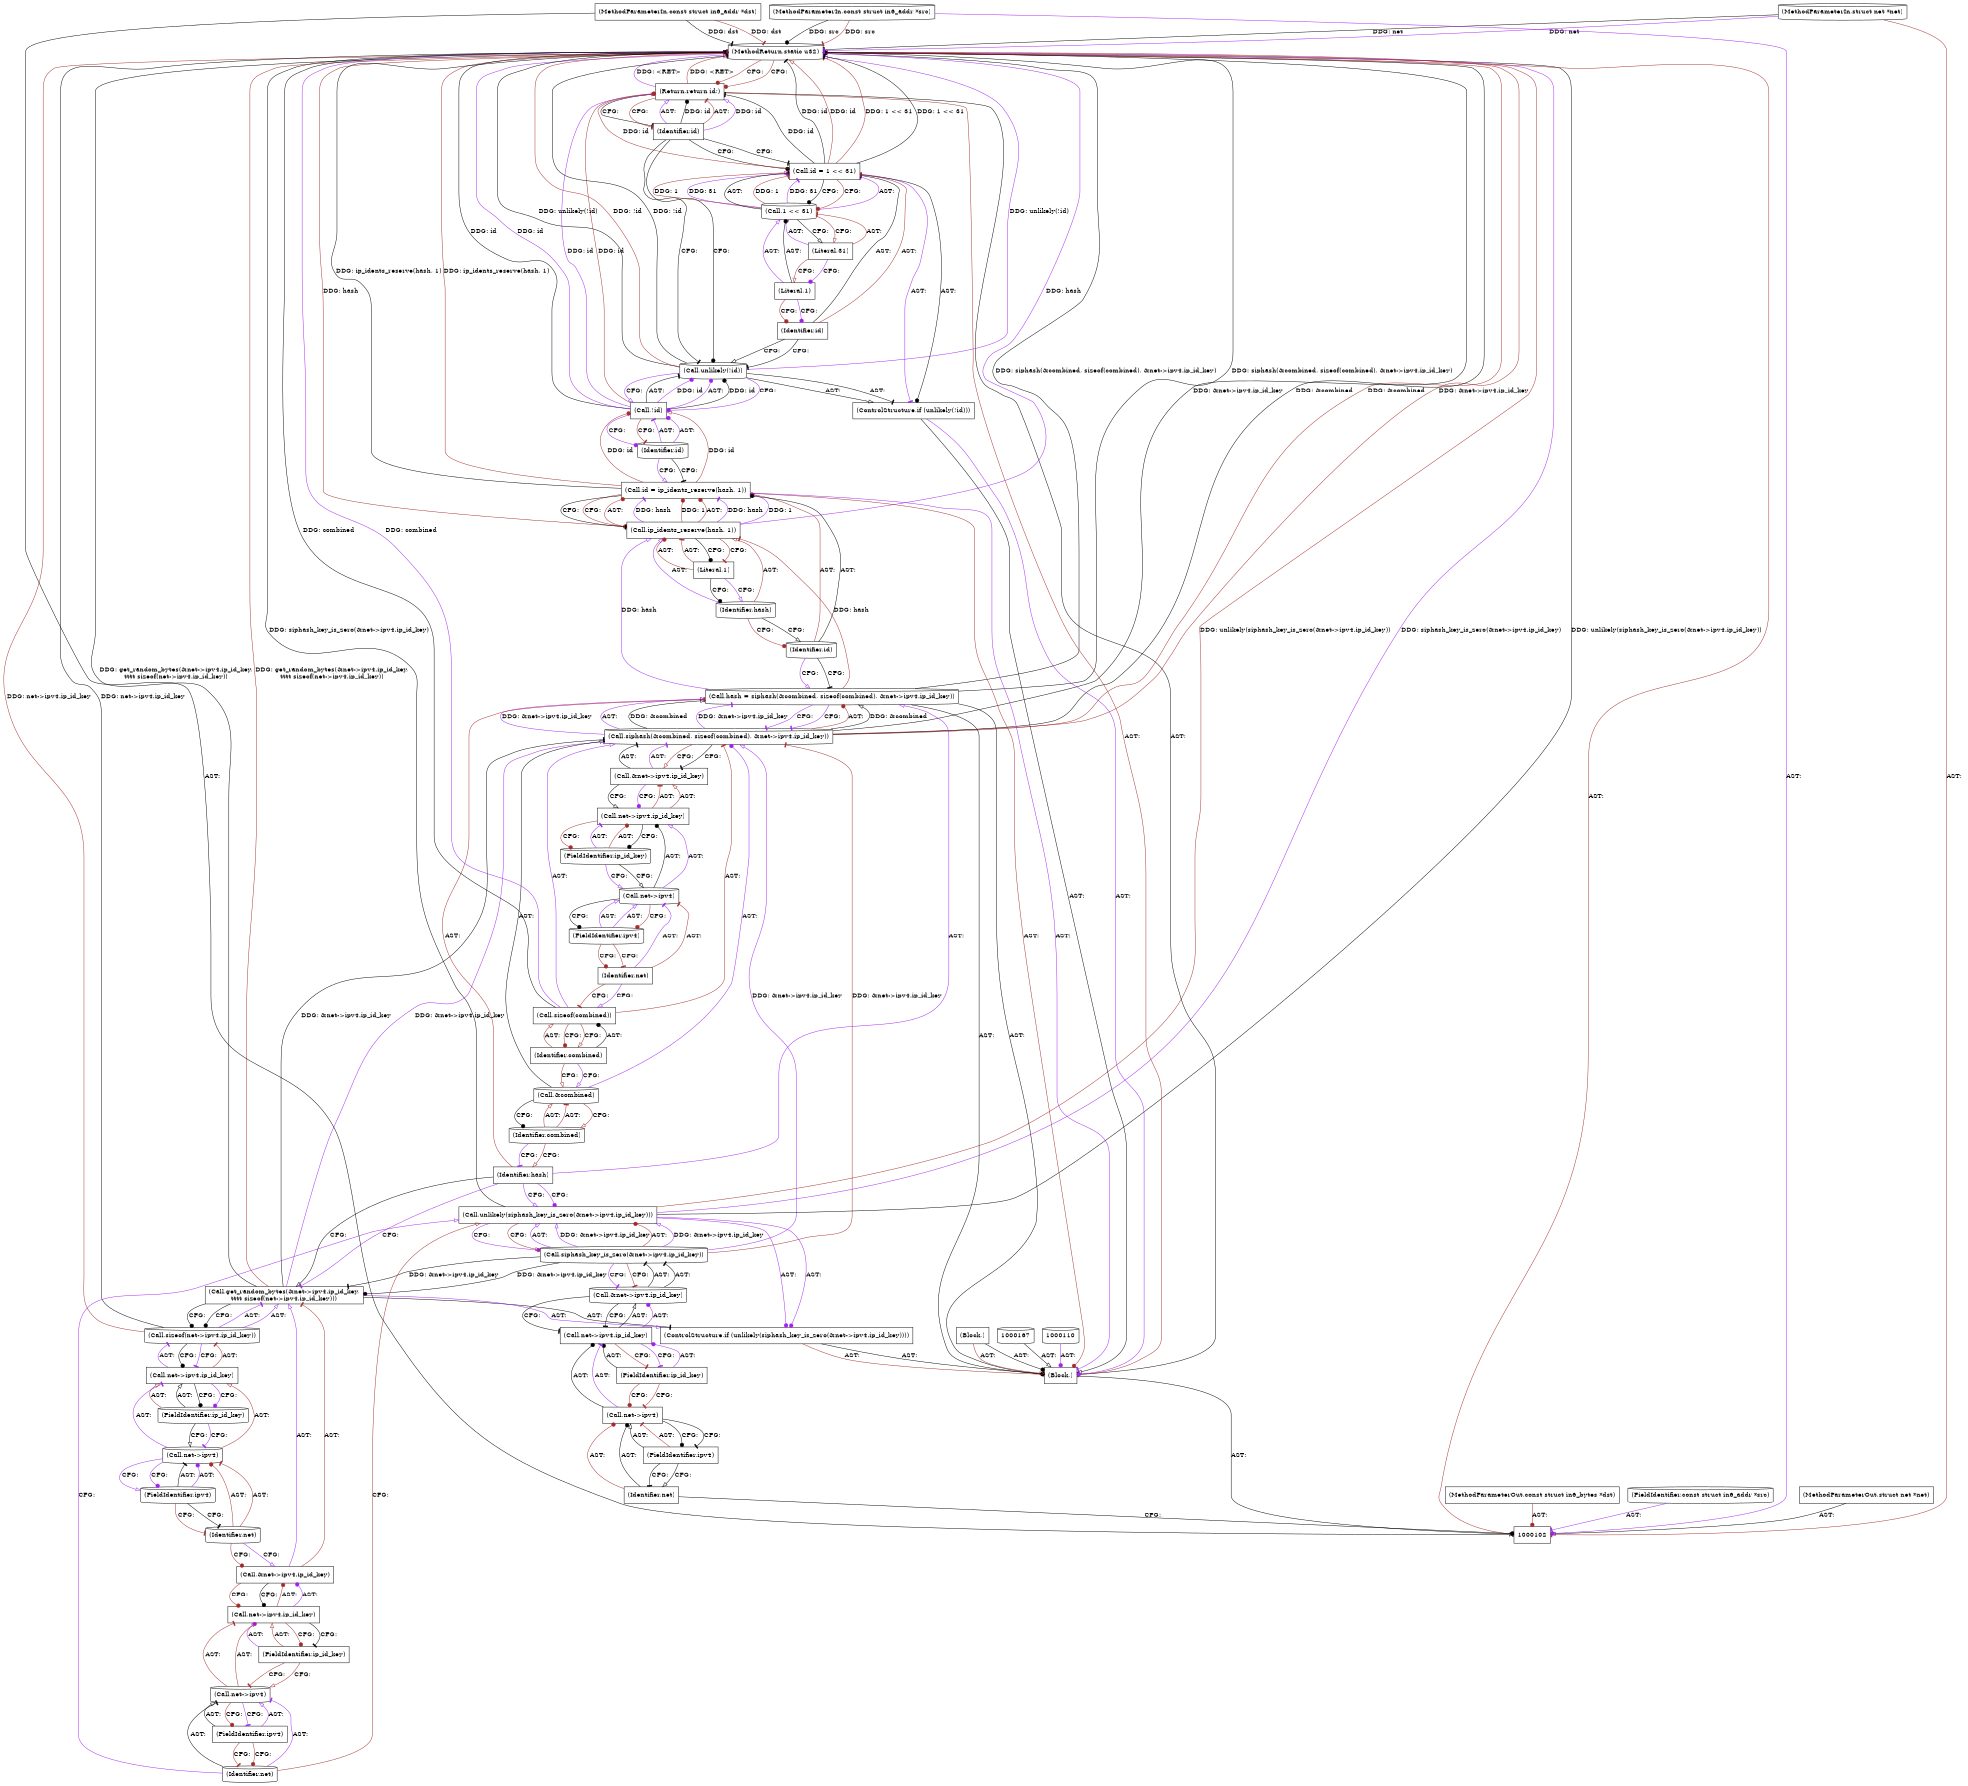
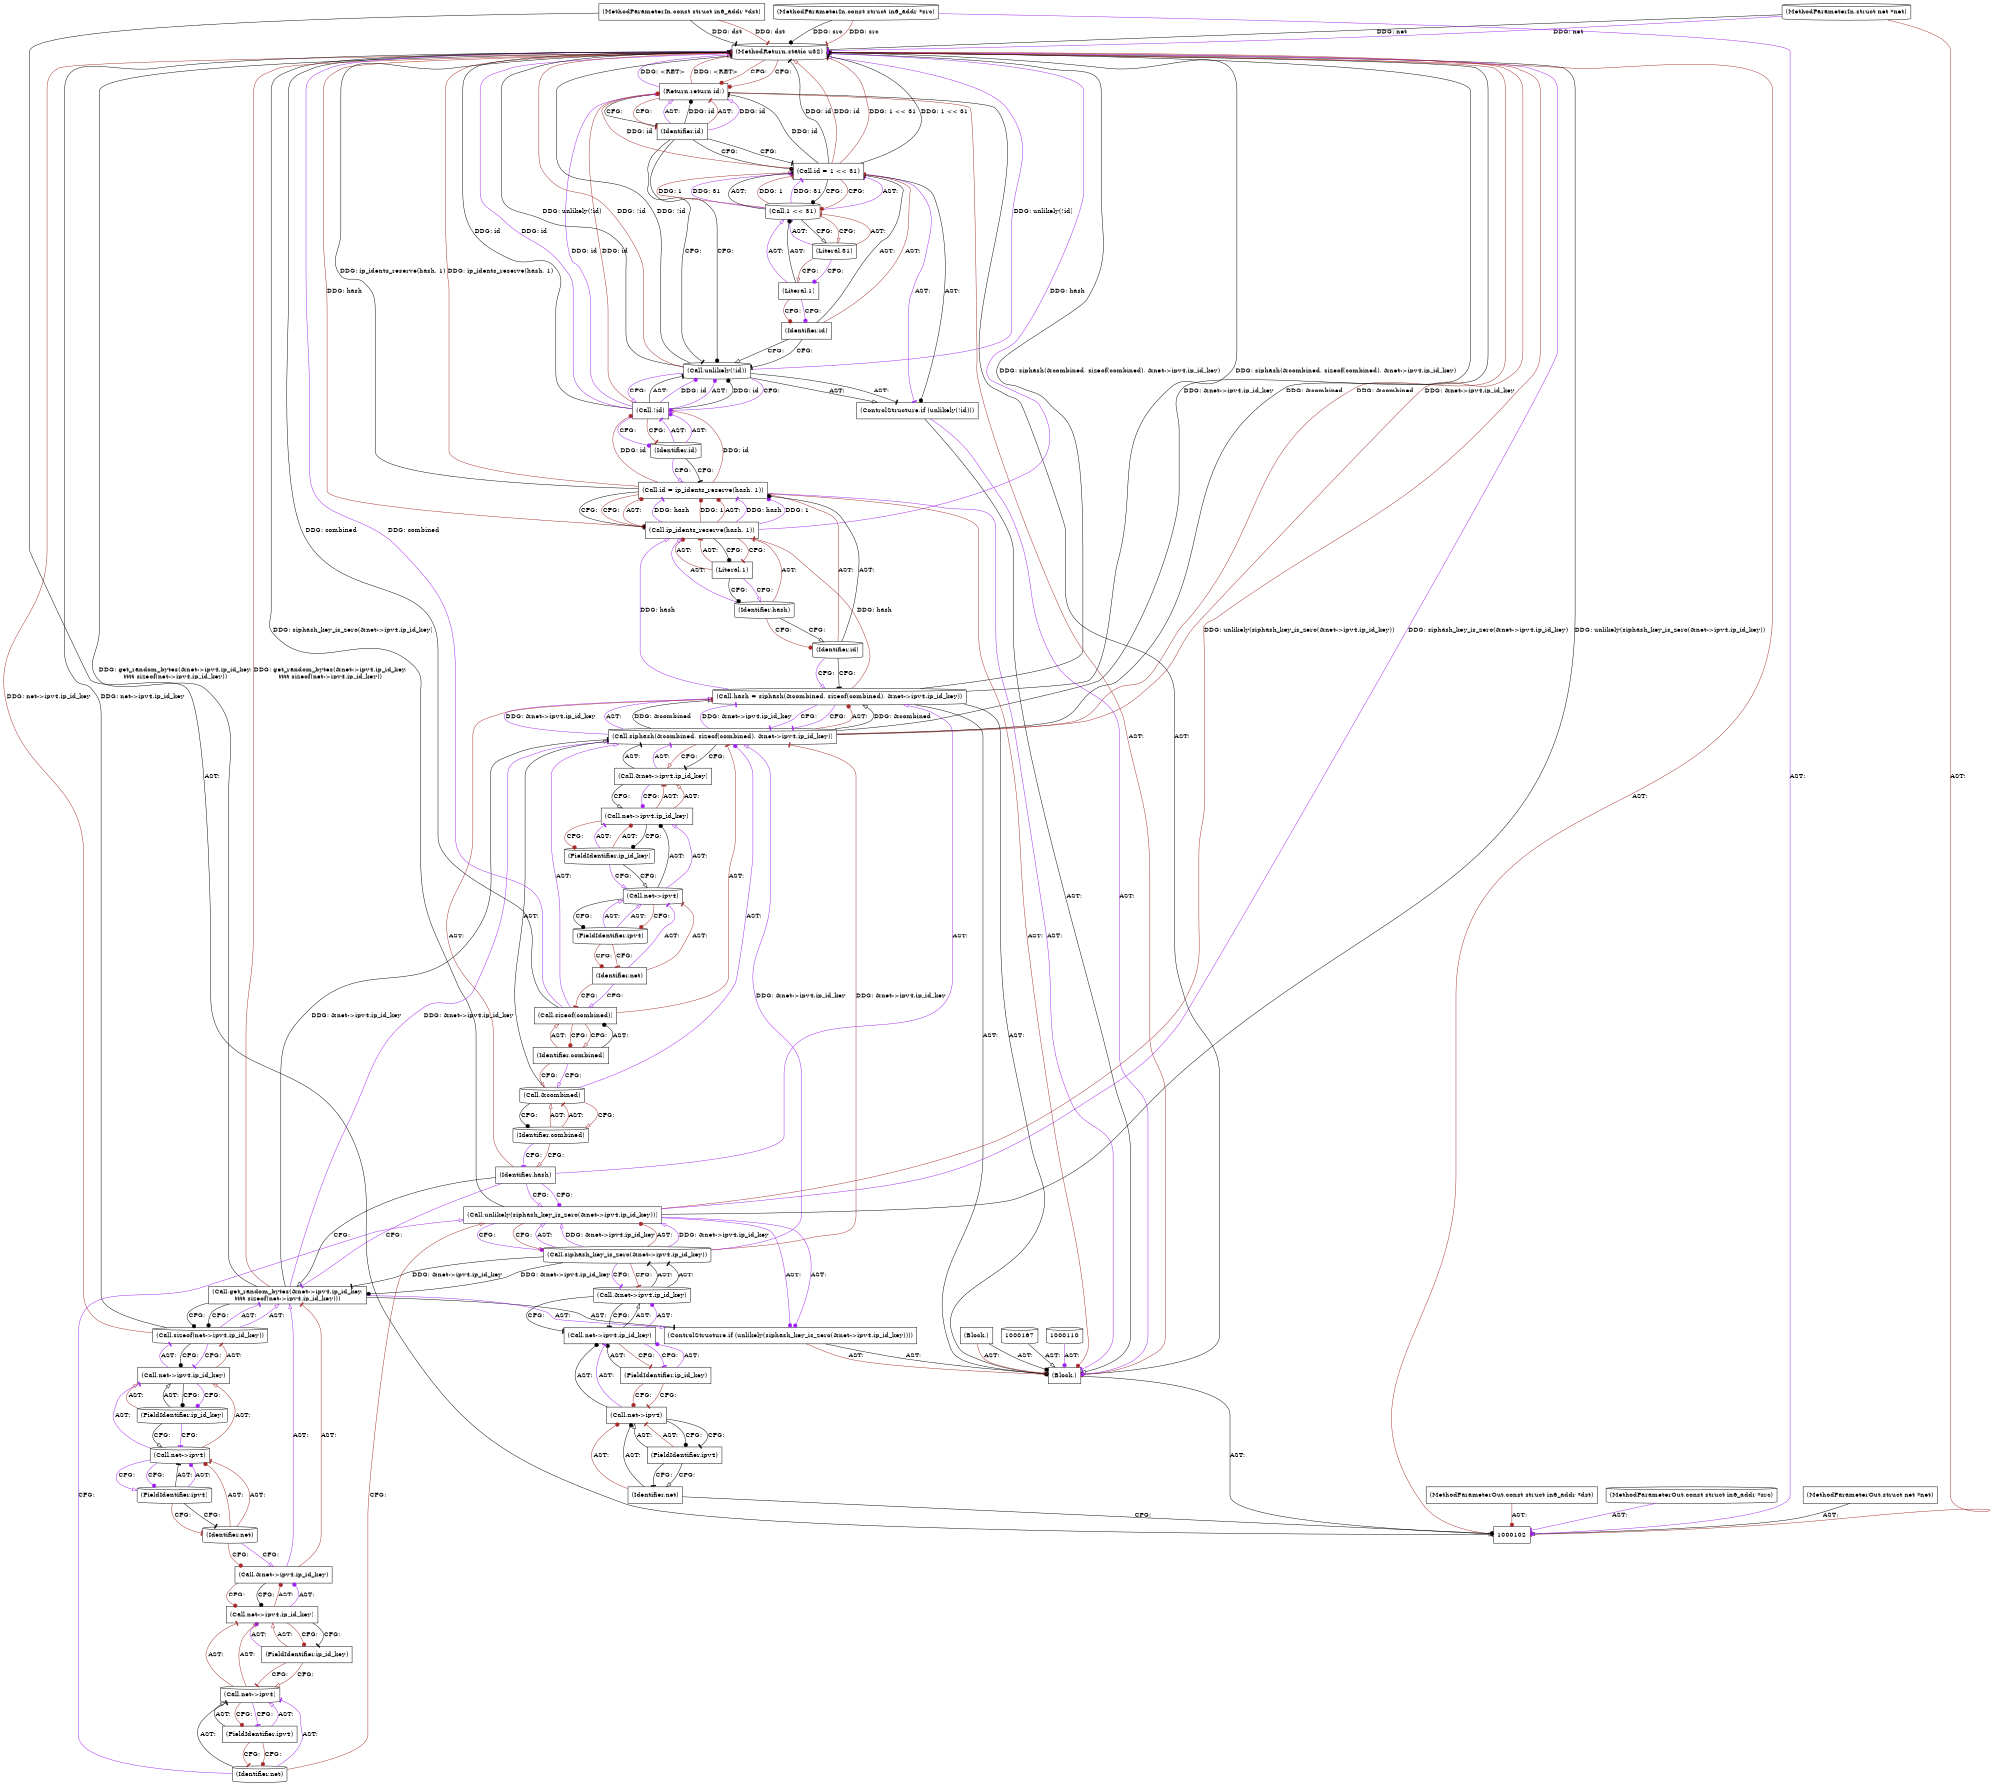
(831, 251) -> (834, 251)
(1532, 1495) -> (1512, 1495)
(1701, 1495) -> (1692, 1495)
